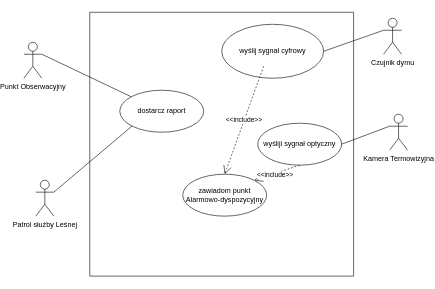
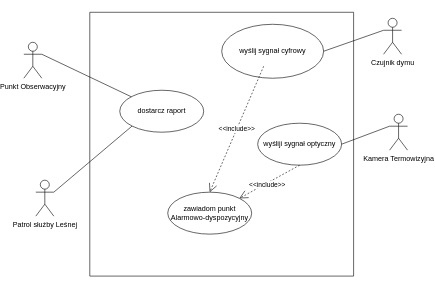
(225, 195) -> (210, 213)
